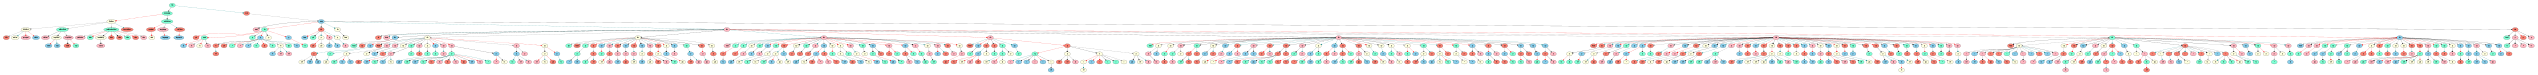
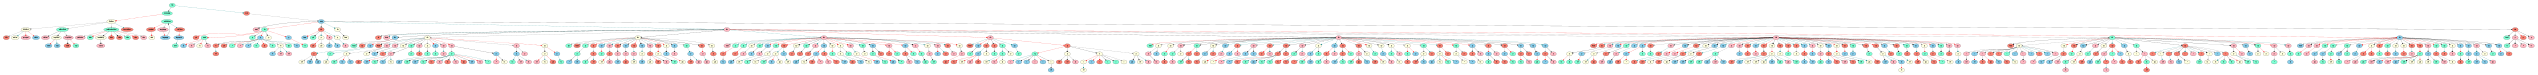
(167, 17) -> (170, 31)
none -> (175, 46)
